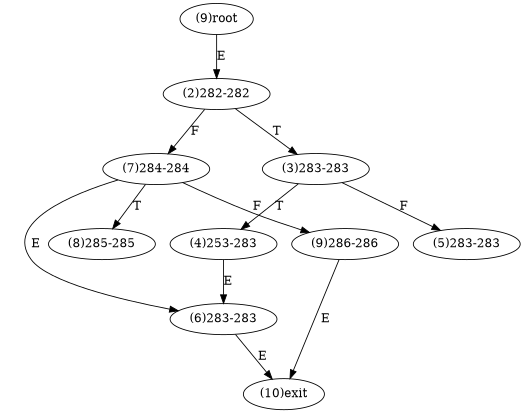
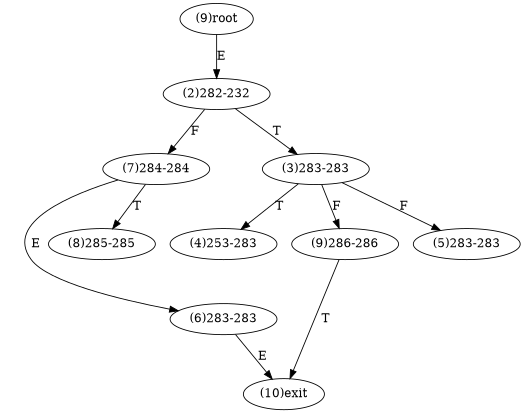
(217, 94) -> (217, 94)
(241, 208) -> (329, 202)
(224, 277) -> none
(326, 319) -> (326, 319)
